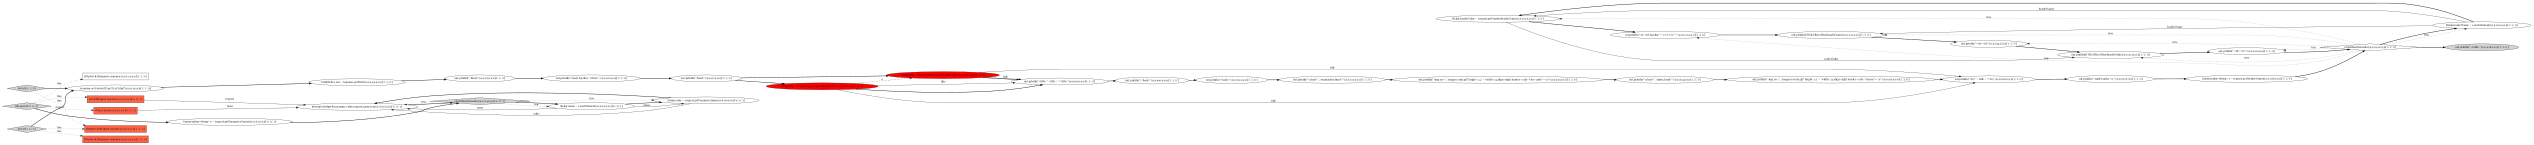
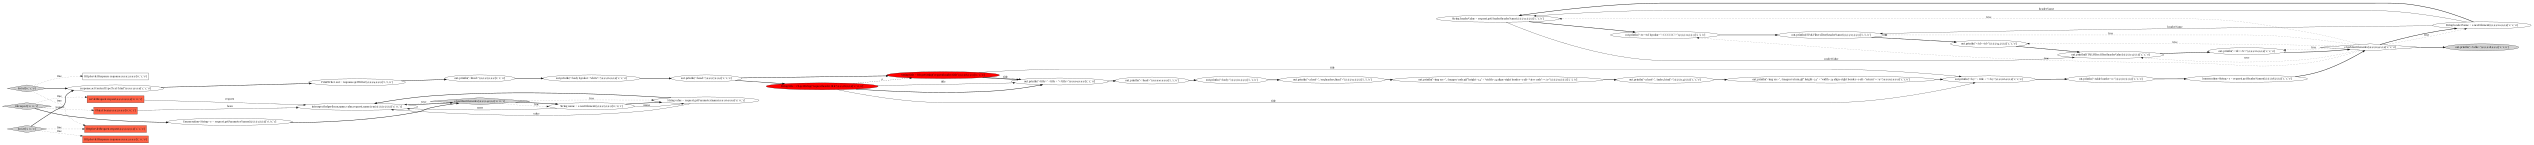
(56, 90) -> (56, 79)
